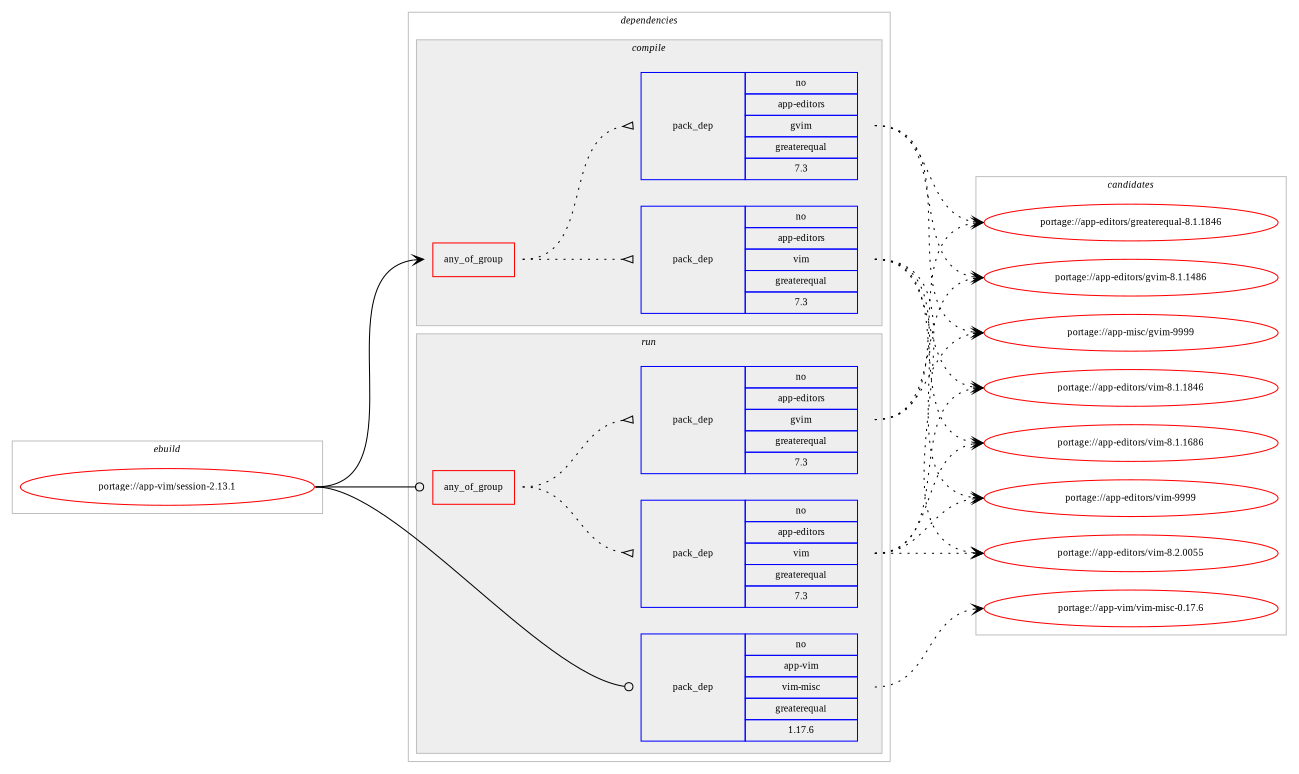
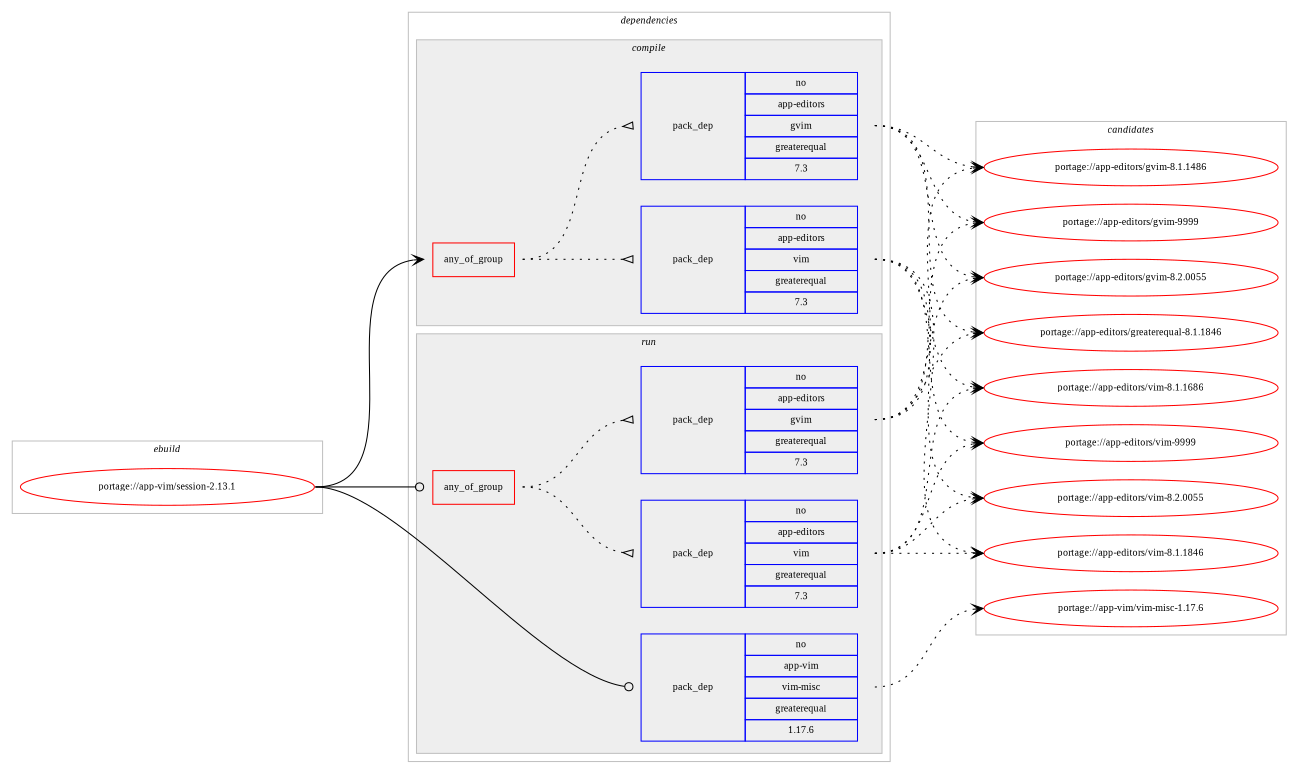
none -> (1131, 278)
(1131, 333) -> (1131, 223)
(1131, 608) -> (1131, 608)
